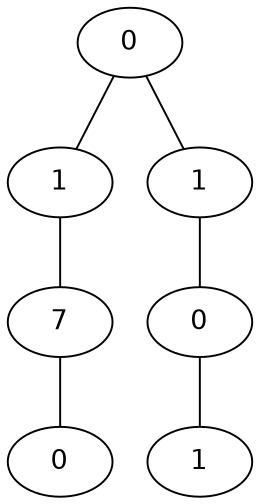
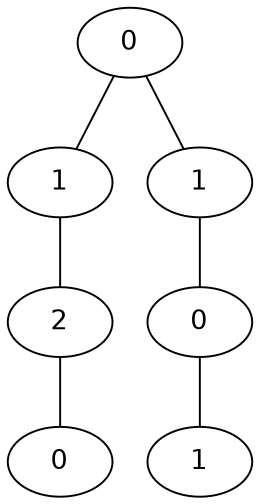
(60, 322) -> (60, 322)
